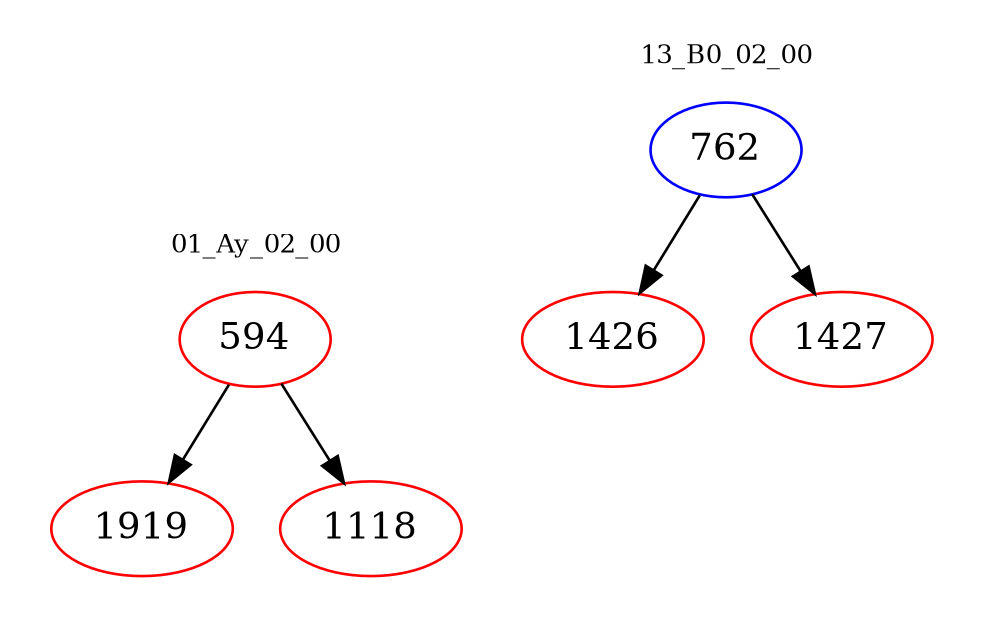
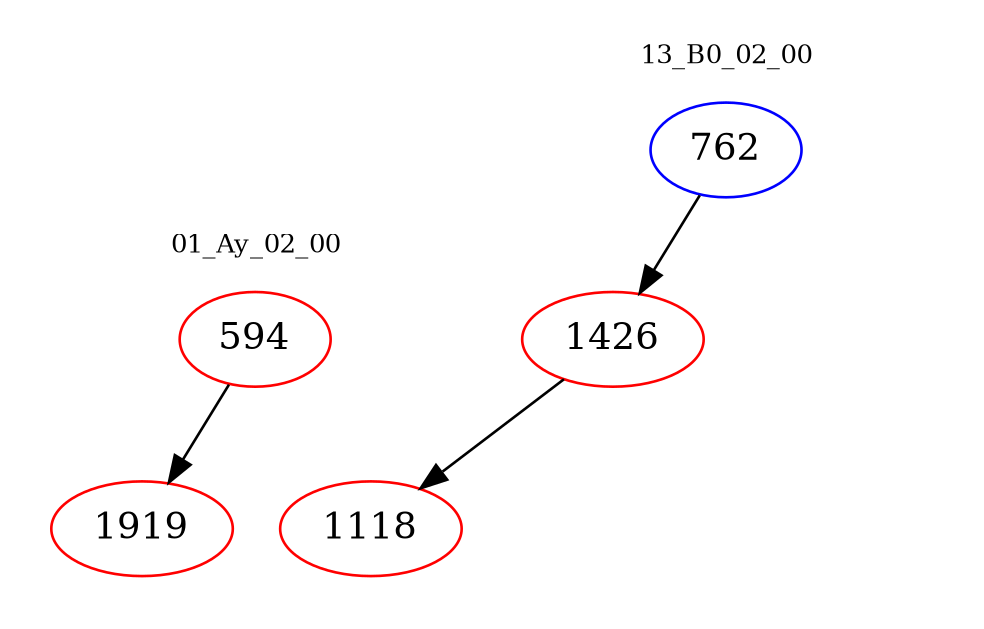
(842, 339) -> none
(306, 422) -> (503, 425)
